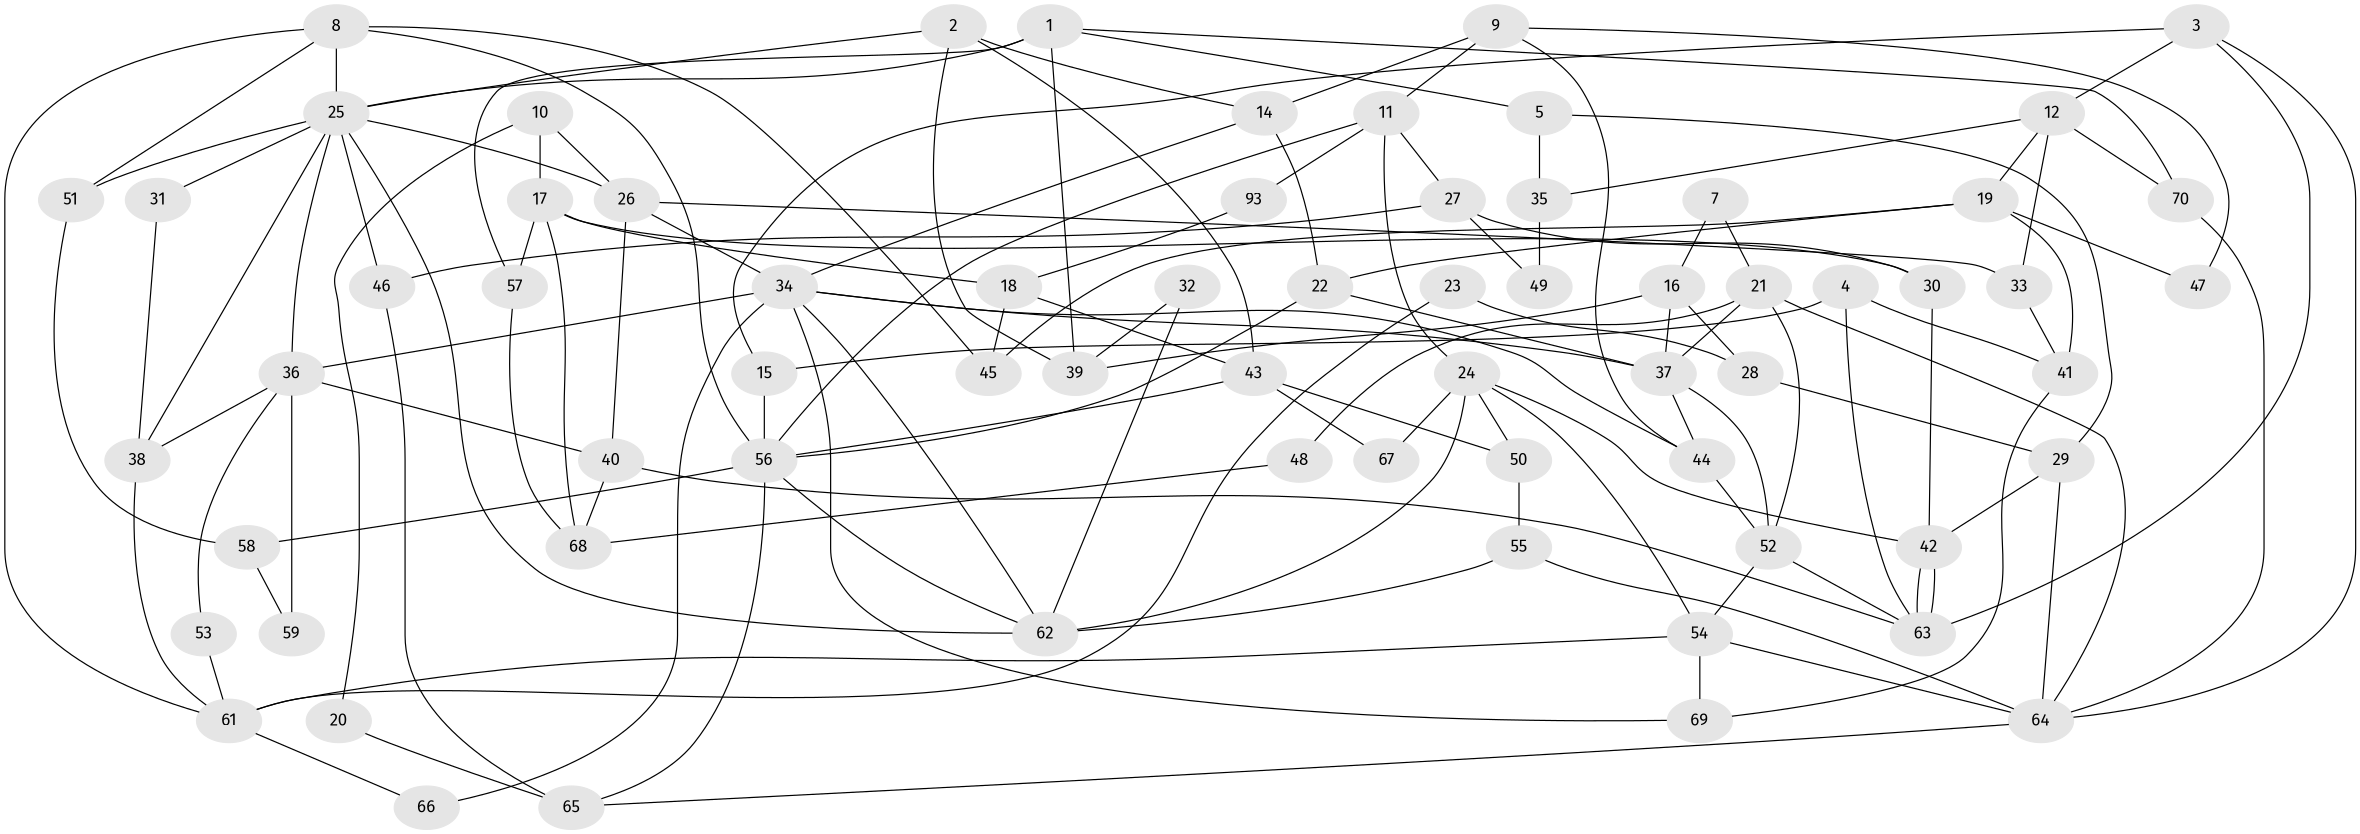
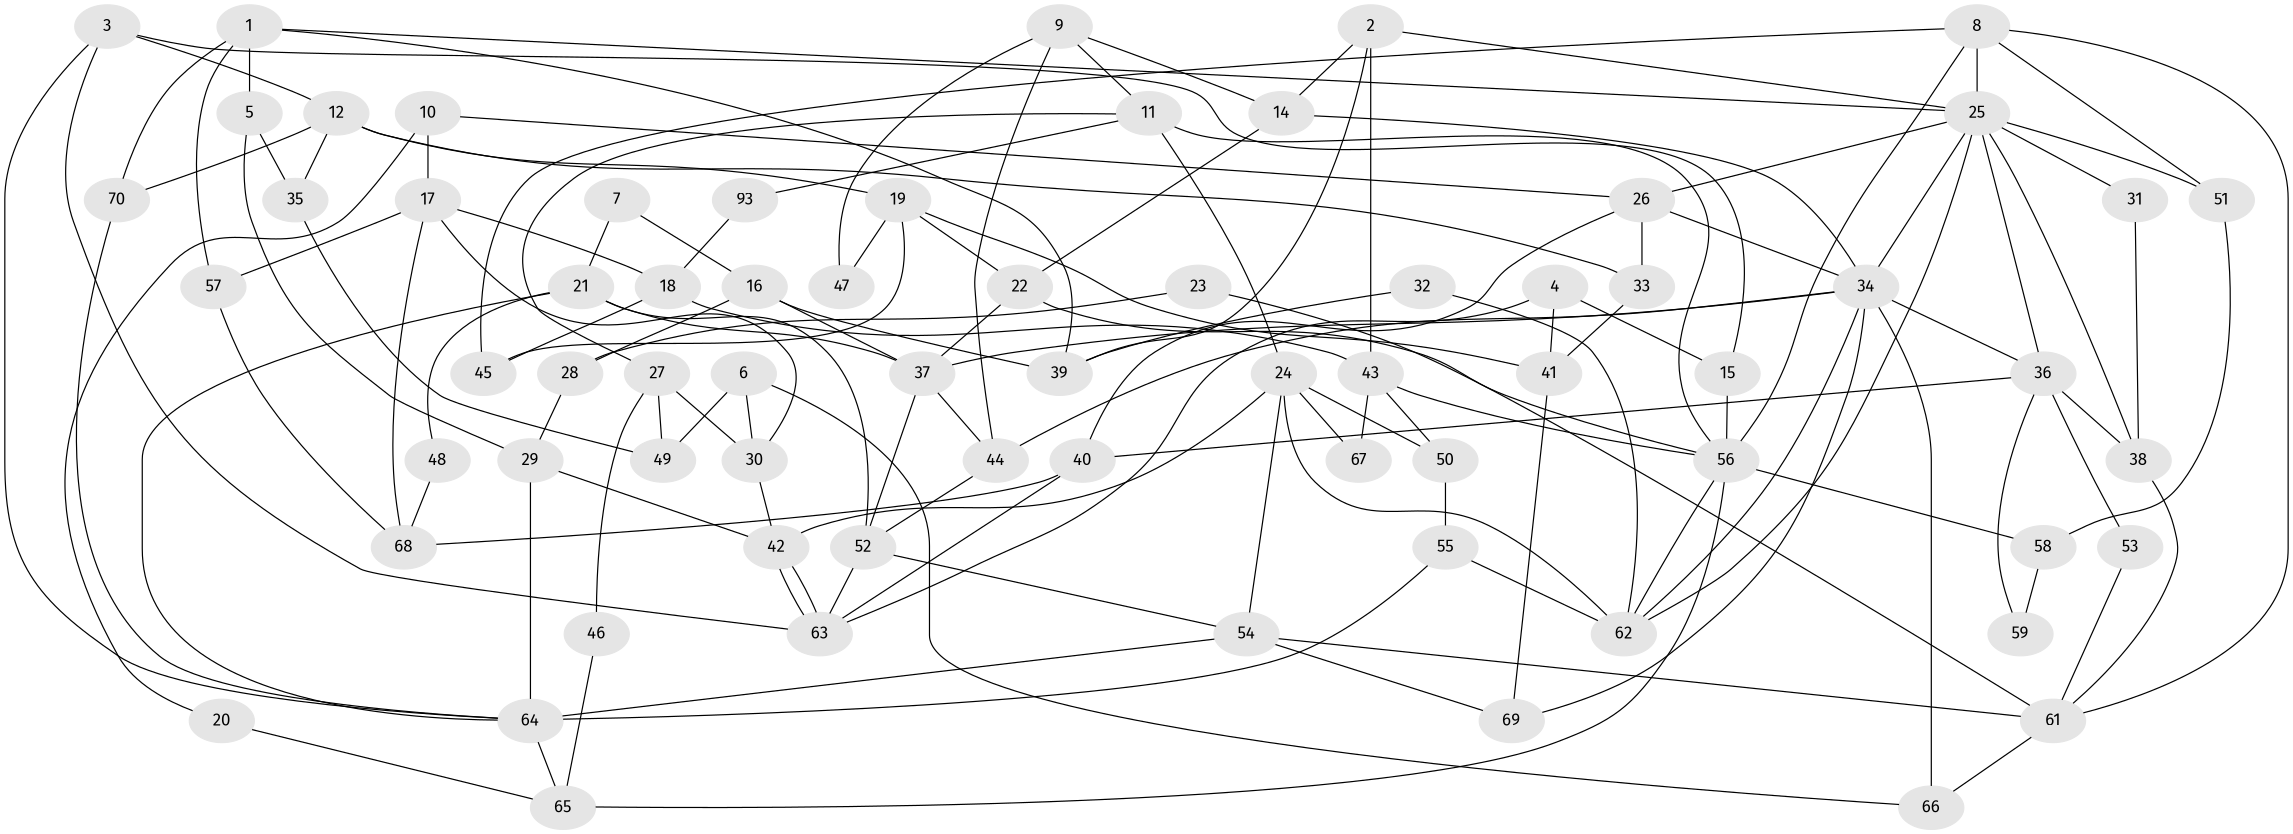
(359, 200) -> (1922, 200)
none -> (744, 374)
